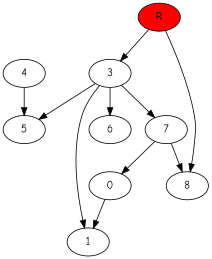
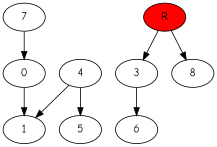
(70, 99) -> none
(135, 99) -> none
(76, 150) -> (55, 99)
(175, 154) -> none
